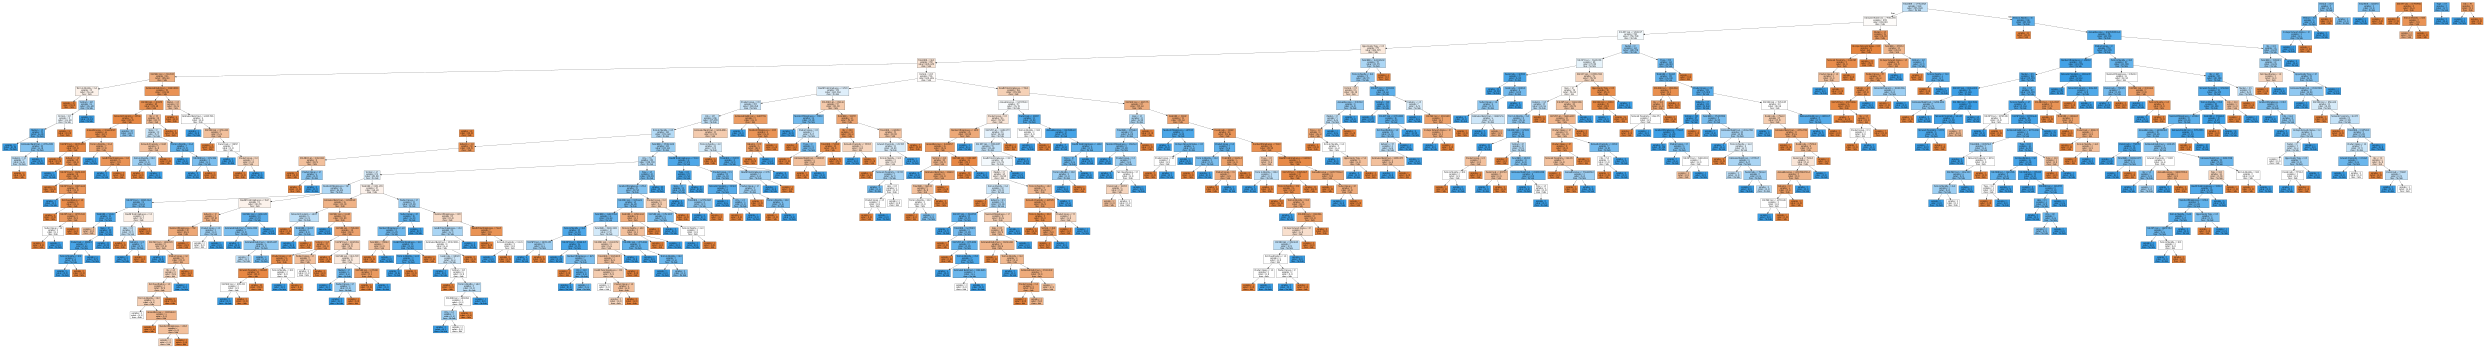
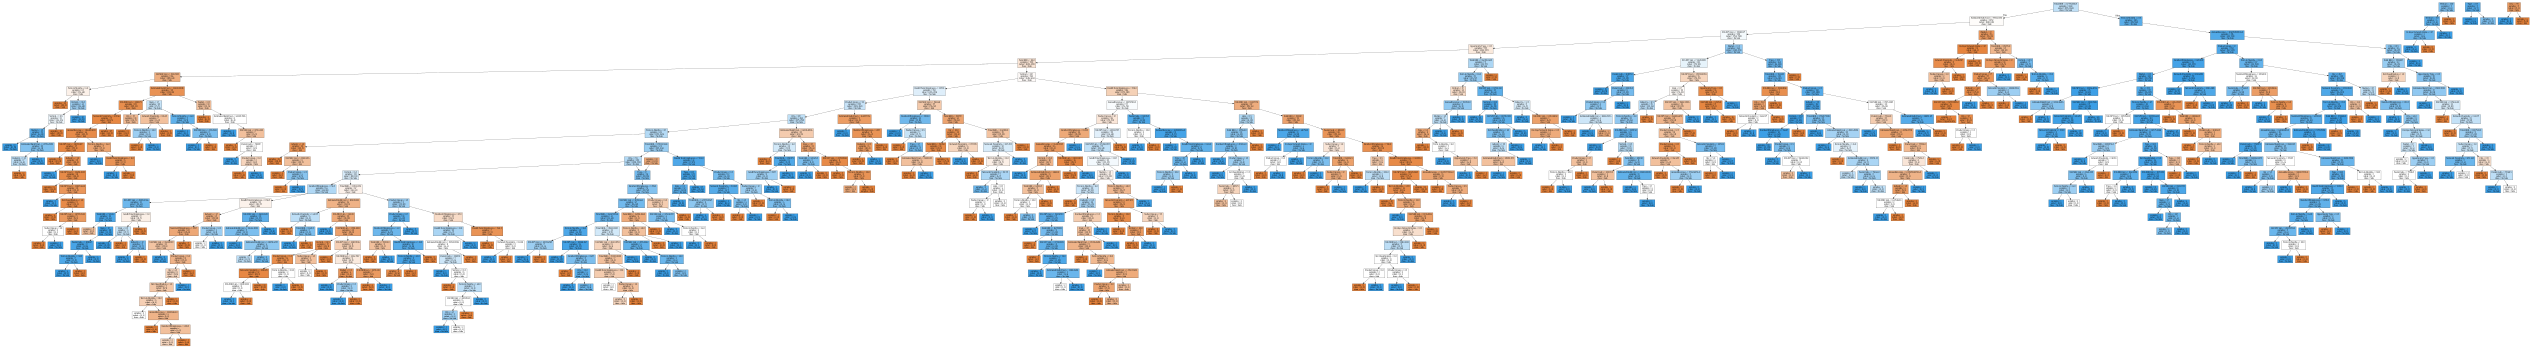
(2335, 14) -> (2480, 14)
(2023, 35) -> none
(2422, 35) -> (867, 189)
(1973, 119) -> (2093, 119)
(154, 126) -> (143, 112)
(1872, 126) -> (1980, 98)
(127, 133) -> (106, 133)
(1411, 133) -> (1520, 133)
(1955, 133) -> (2075, 133)
(467, 139) -> (286, 154)
none -> (808, 147)
(1225, 147) -> (1334, 147)
(248, 161) -> (251, 161)
(2216, 175) -> (2337, 175)
(652, 182) -> (648, 167)
(657, 189) -> (652, 161)
(104, 238) -> (113, 238)
(344, 273) -> (346, 273)
(394, 273) -> (394, 273)
